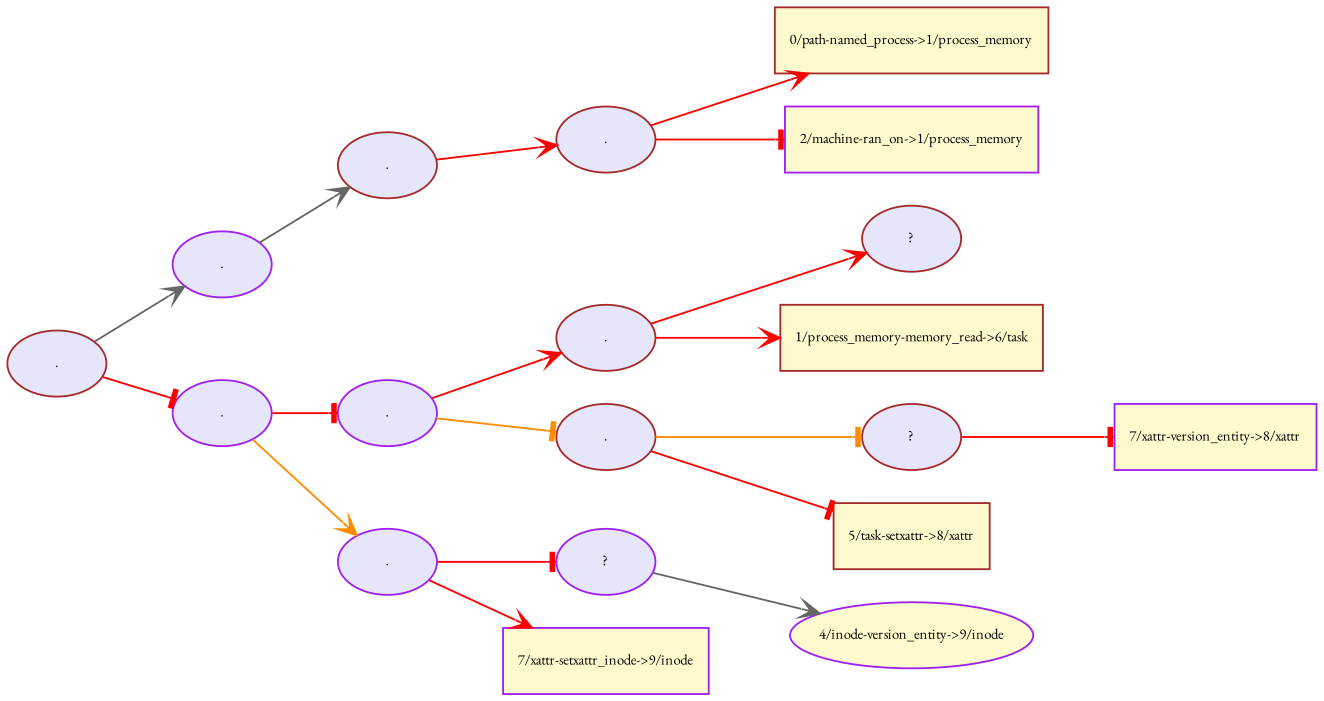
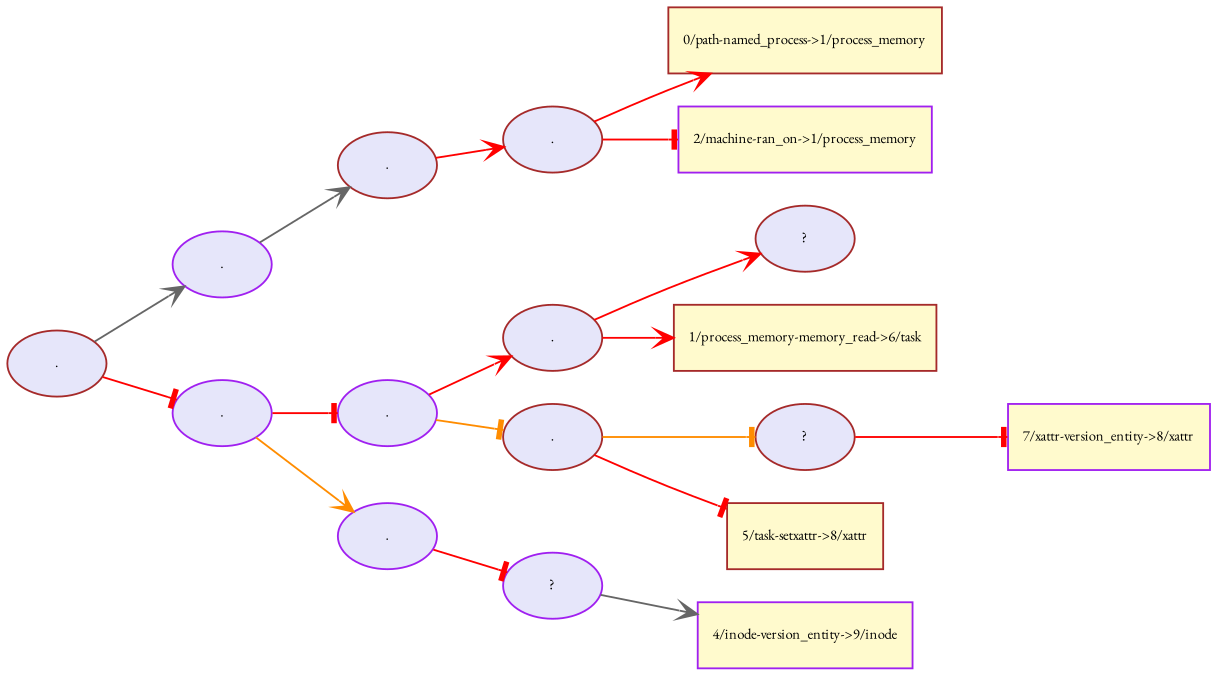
(912, 635) -> (805, 635)
(606, 661) -> none
